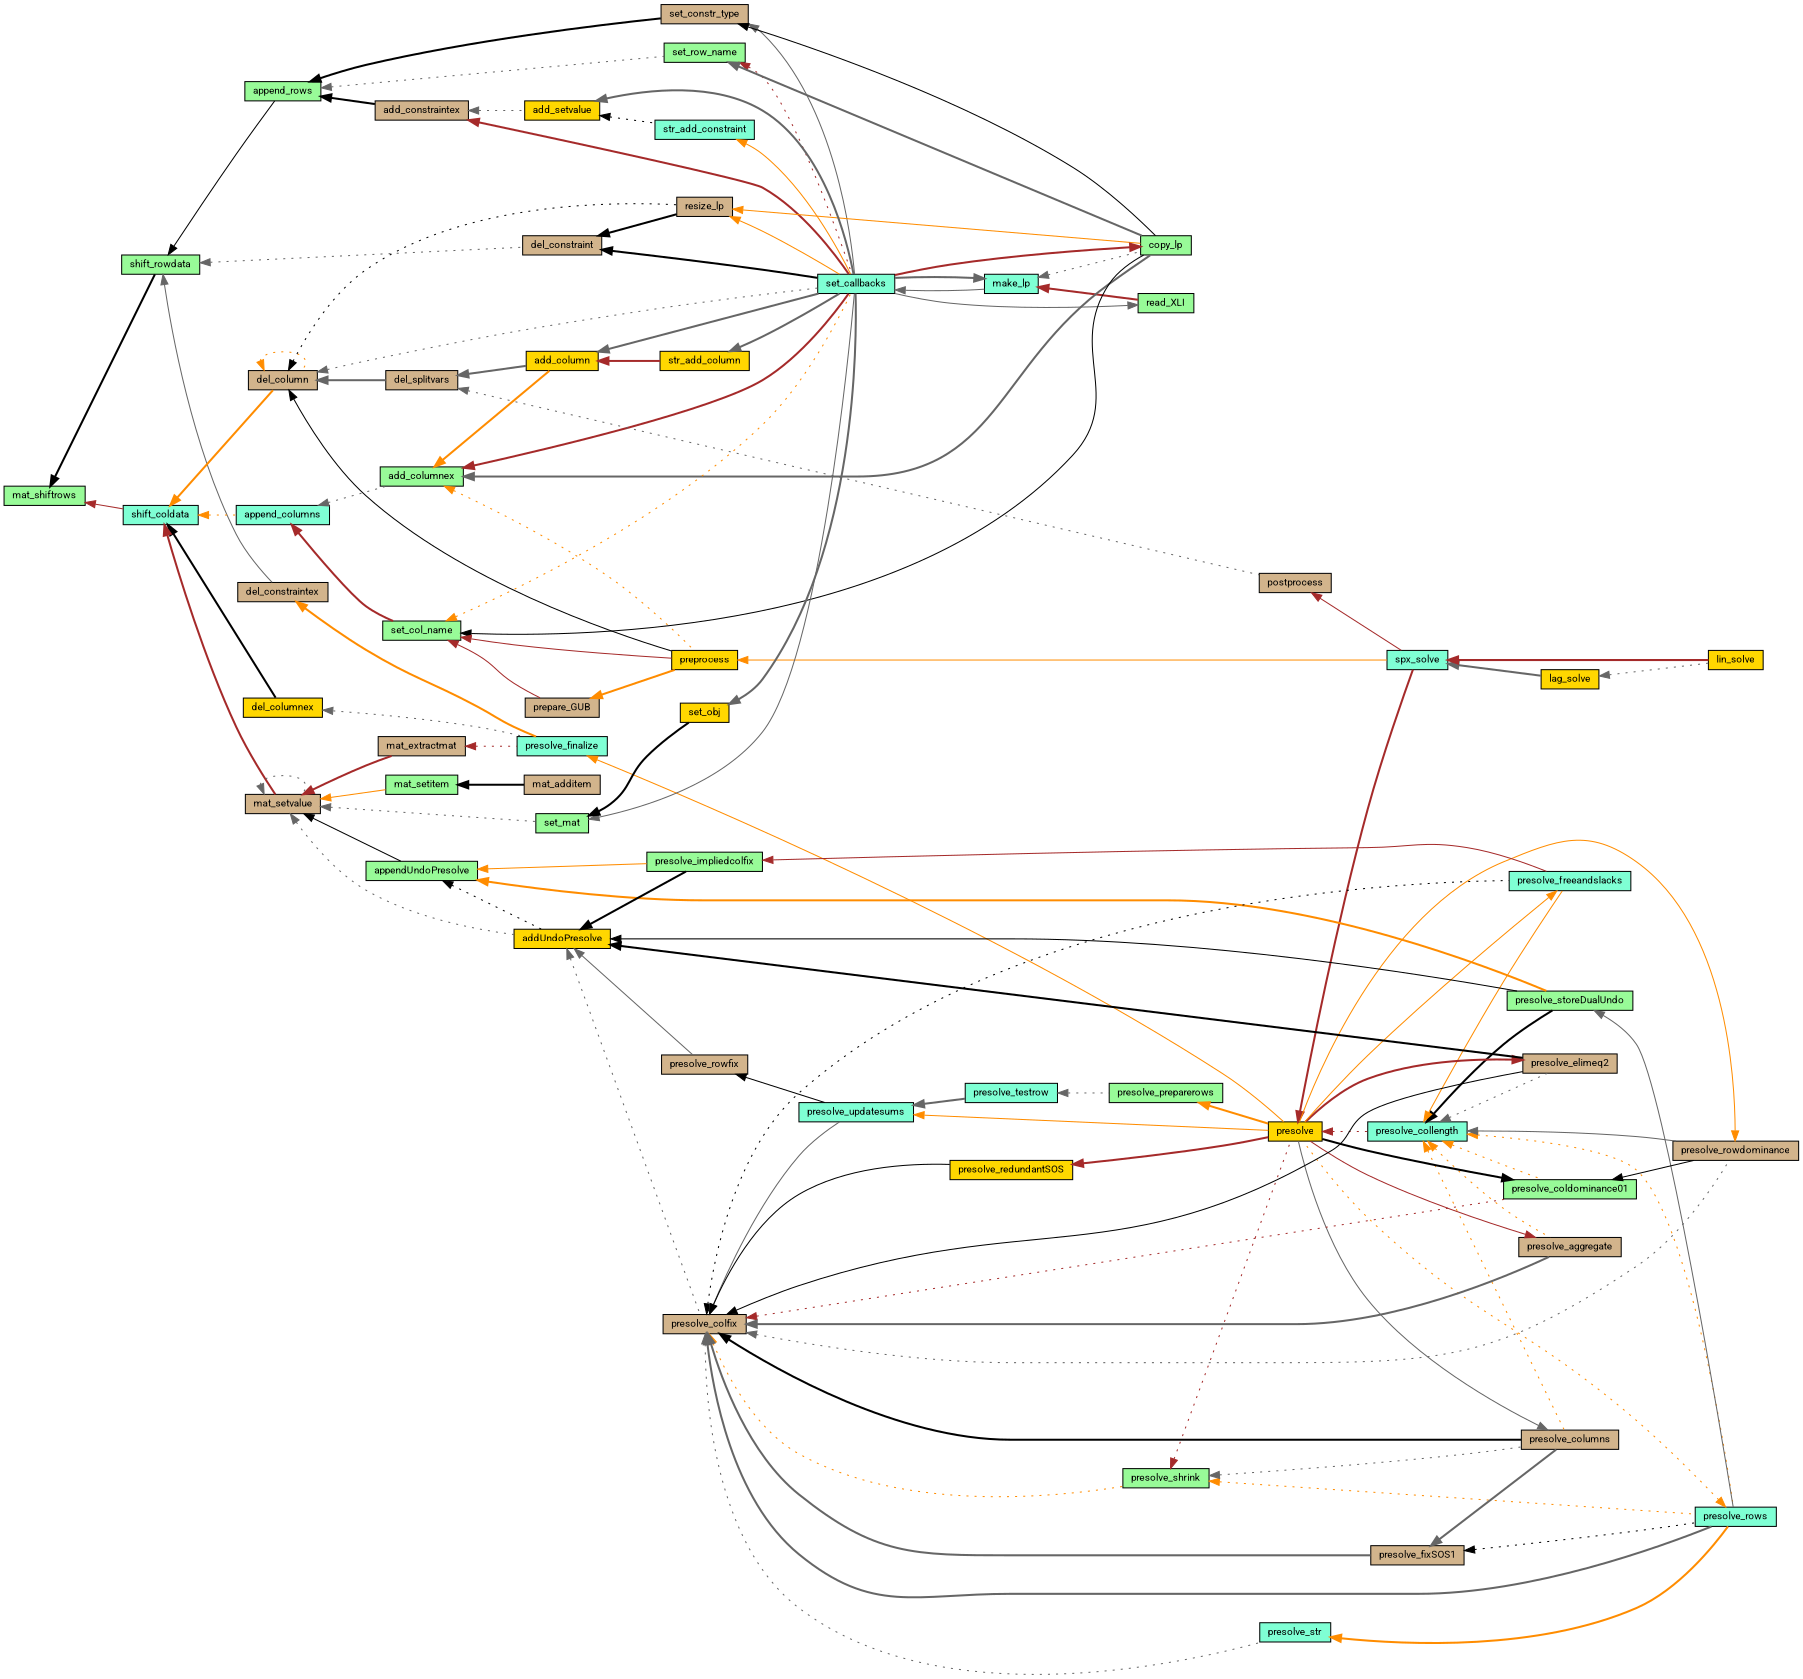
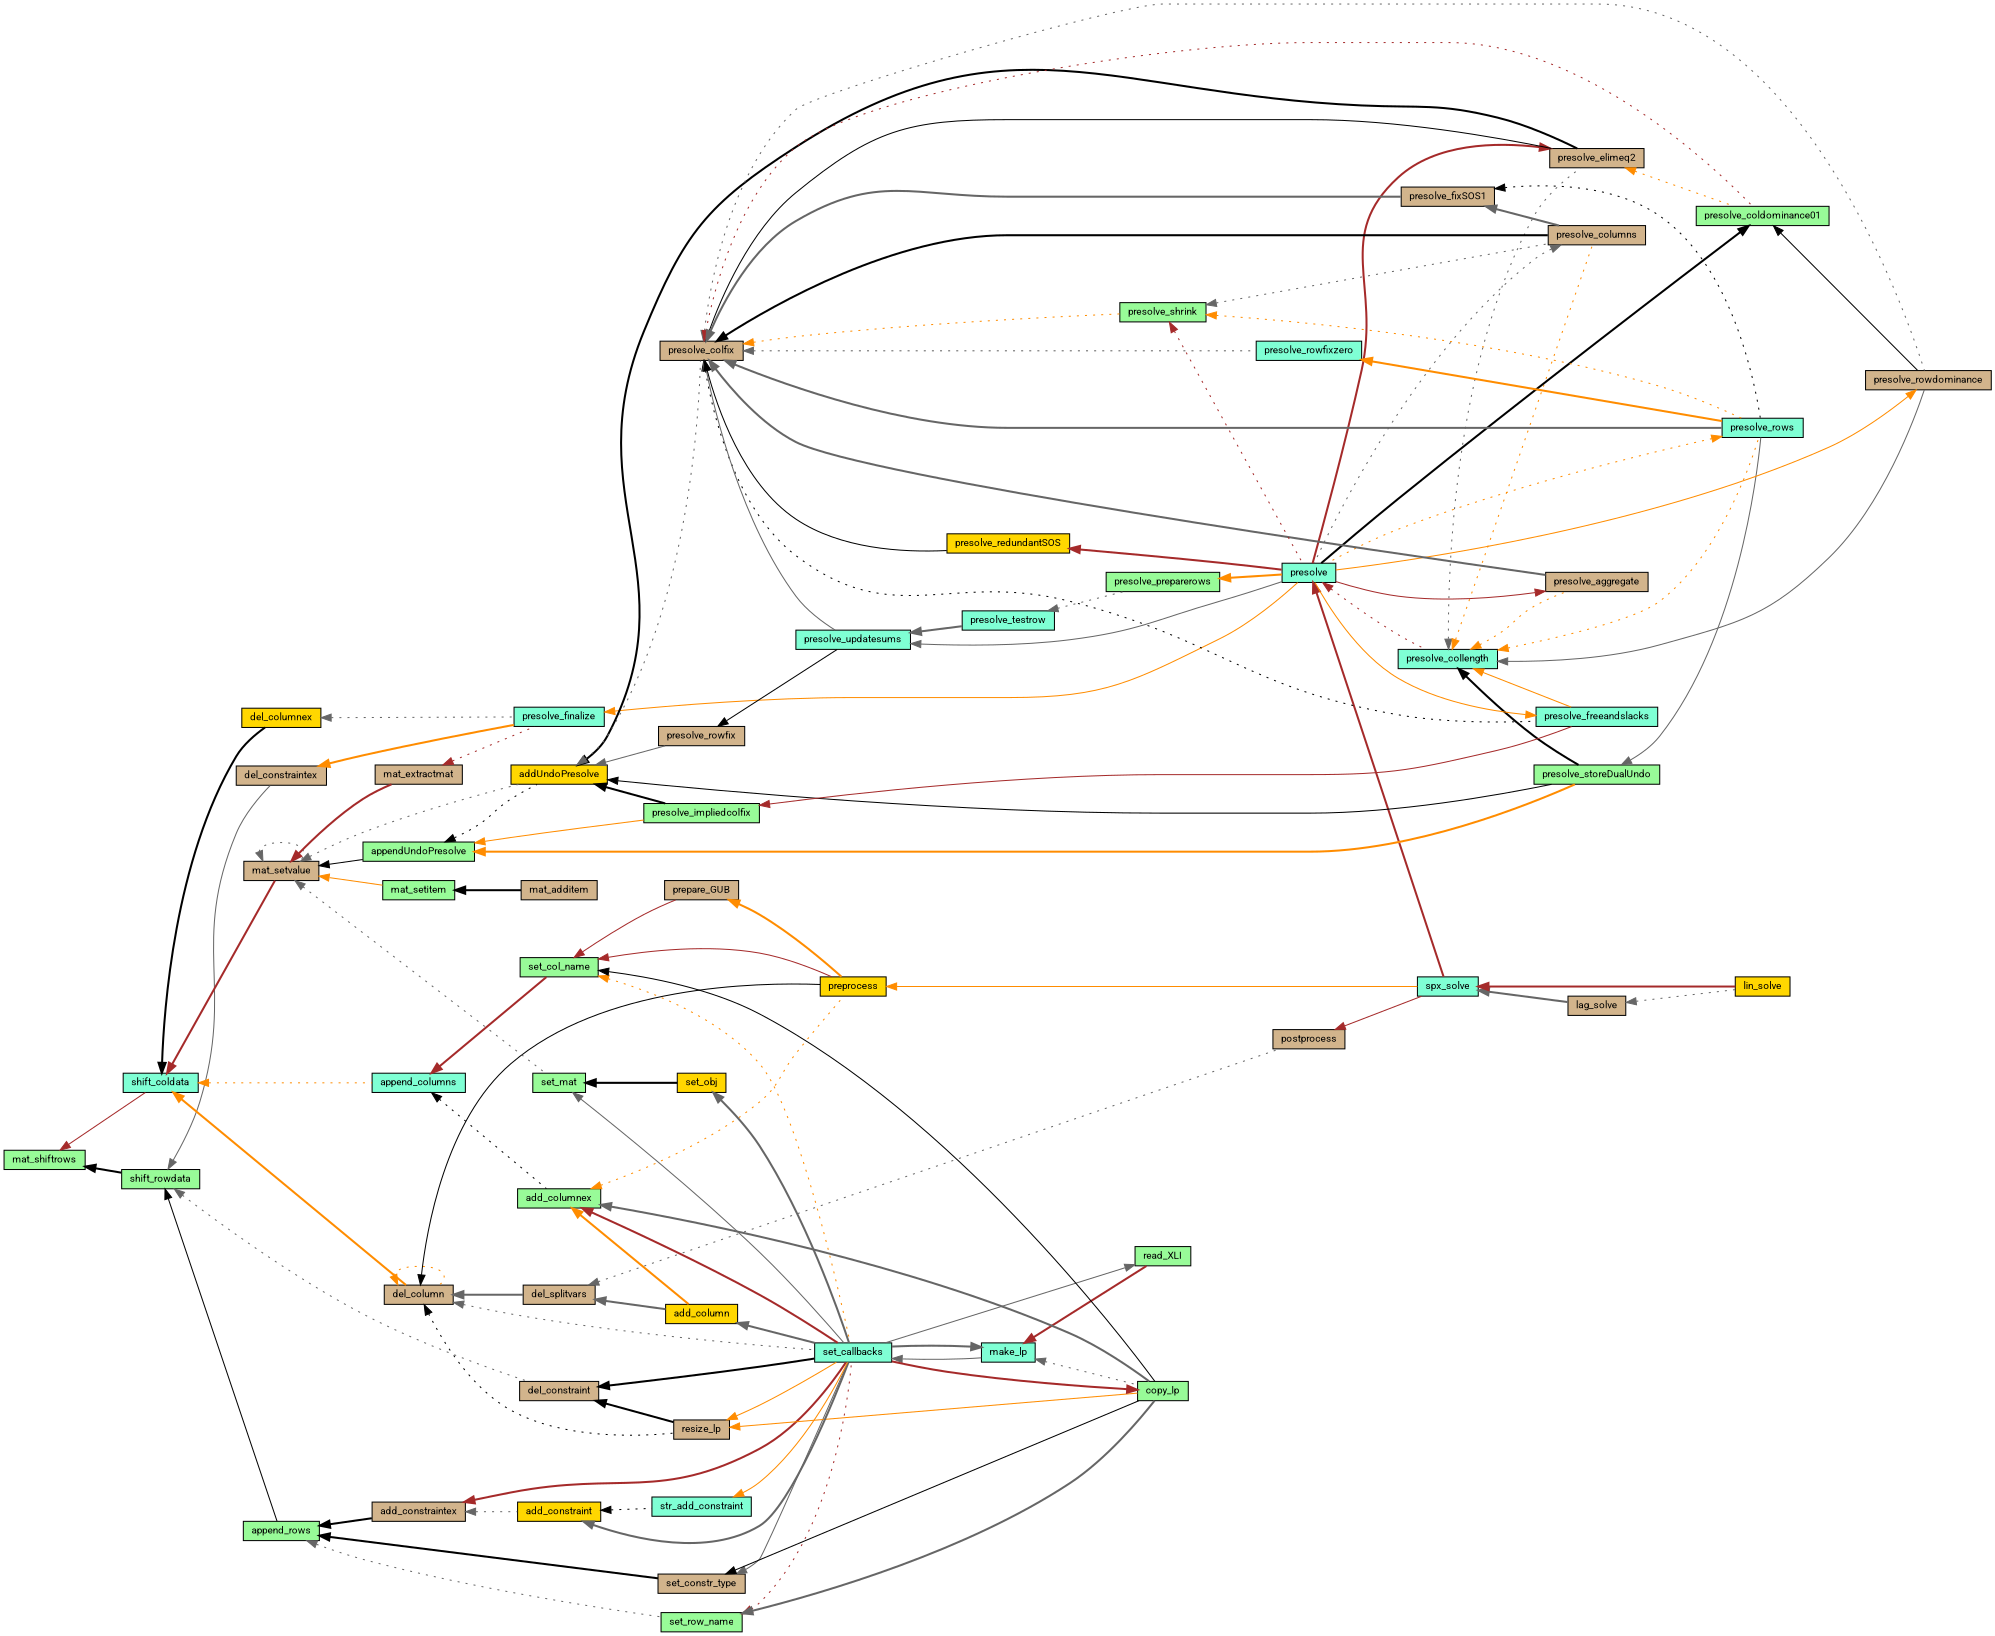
(562, 111) -> (559, 1512)
(705, 361) -> none
(356, 495) -> (493, 1144)
(1570, 679) -> (1597, 1006)
(1096, 1123) -> (1105, 634)
(1295, 1131) -> (1309, 573)
(1497, 1163) -> (1685, 189)
(1387, 1322) -> (1414, 391)
(1295, 1632) -> (1309, 351)
